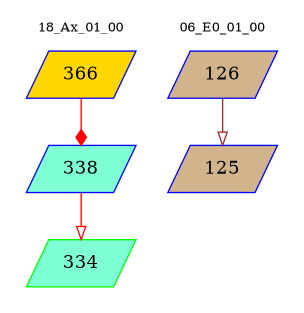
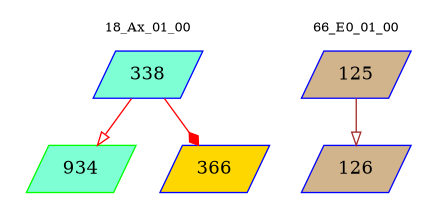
(223, 28) -> (356, 28)
(81, 114) -> (177, 116)
(223, 115) -> (356, 115)
(81, 263) -> (81, 169)
